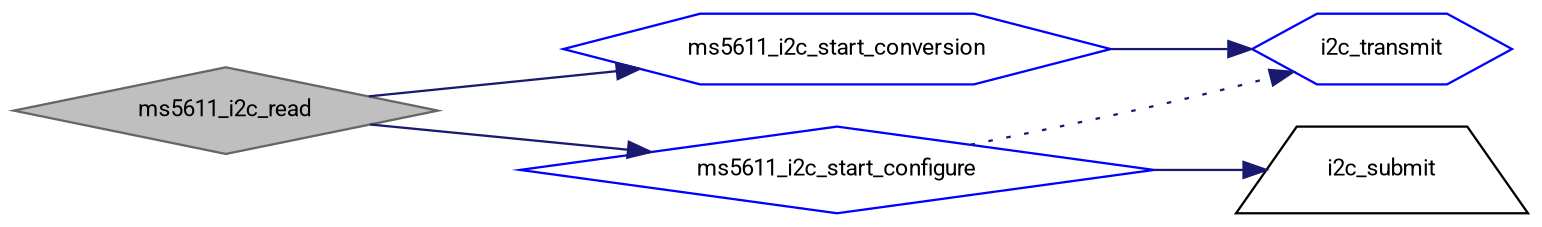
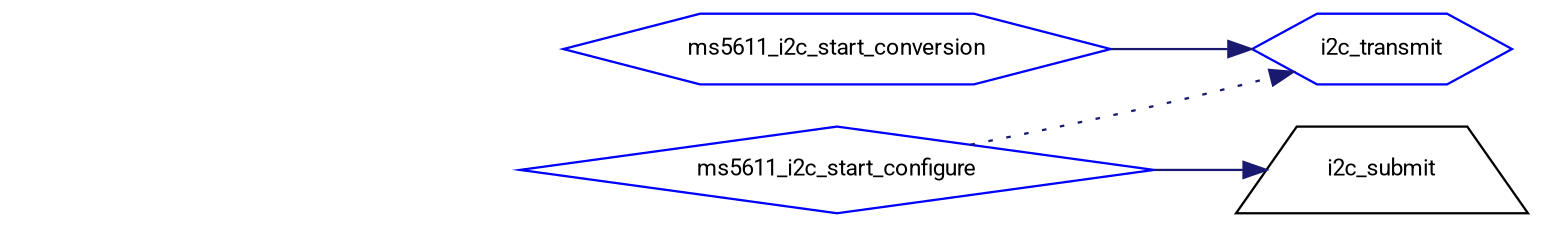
(226, 111) -> none
